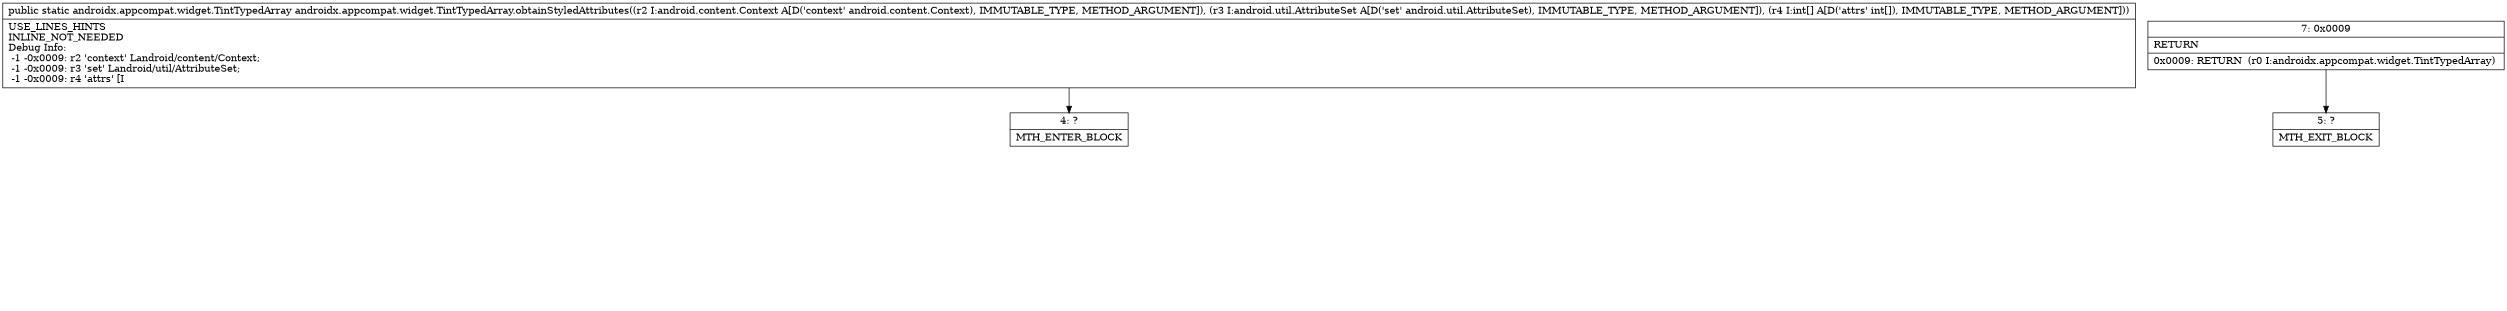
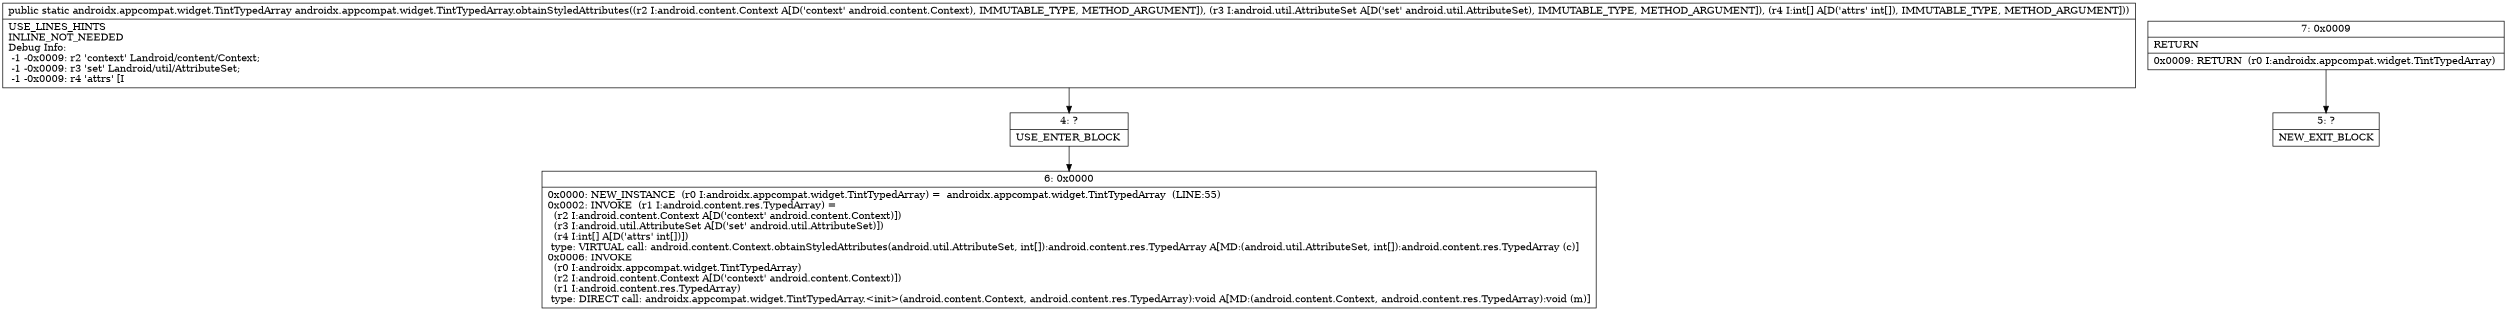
(1069, 138) -> (1068, 138)
(2326, 138) -> (2326, 138)
none -> (1069, 240)
